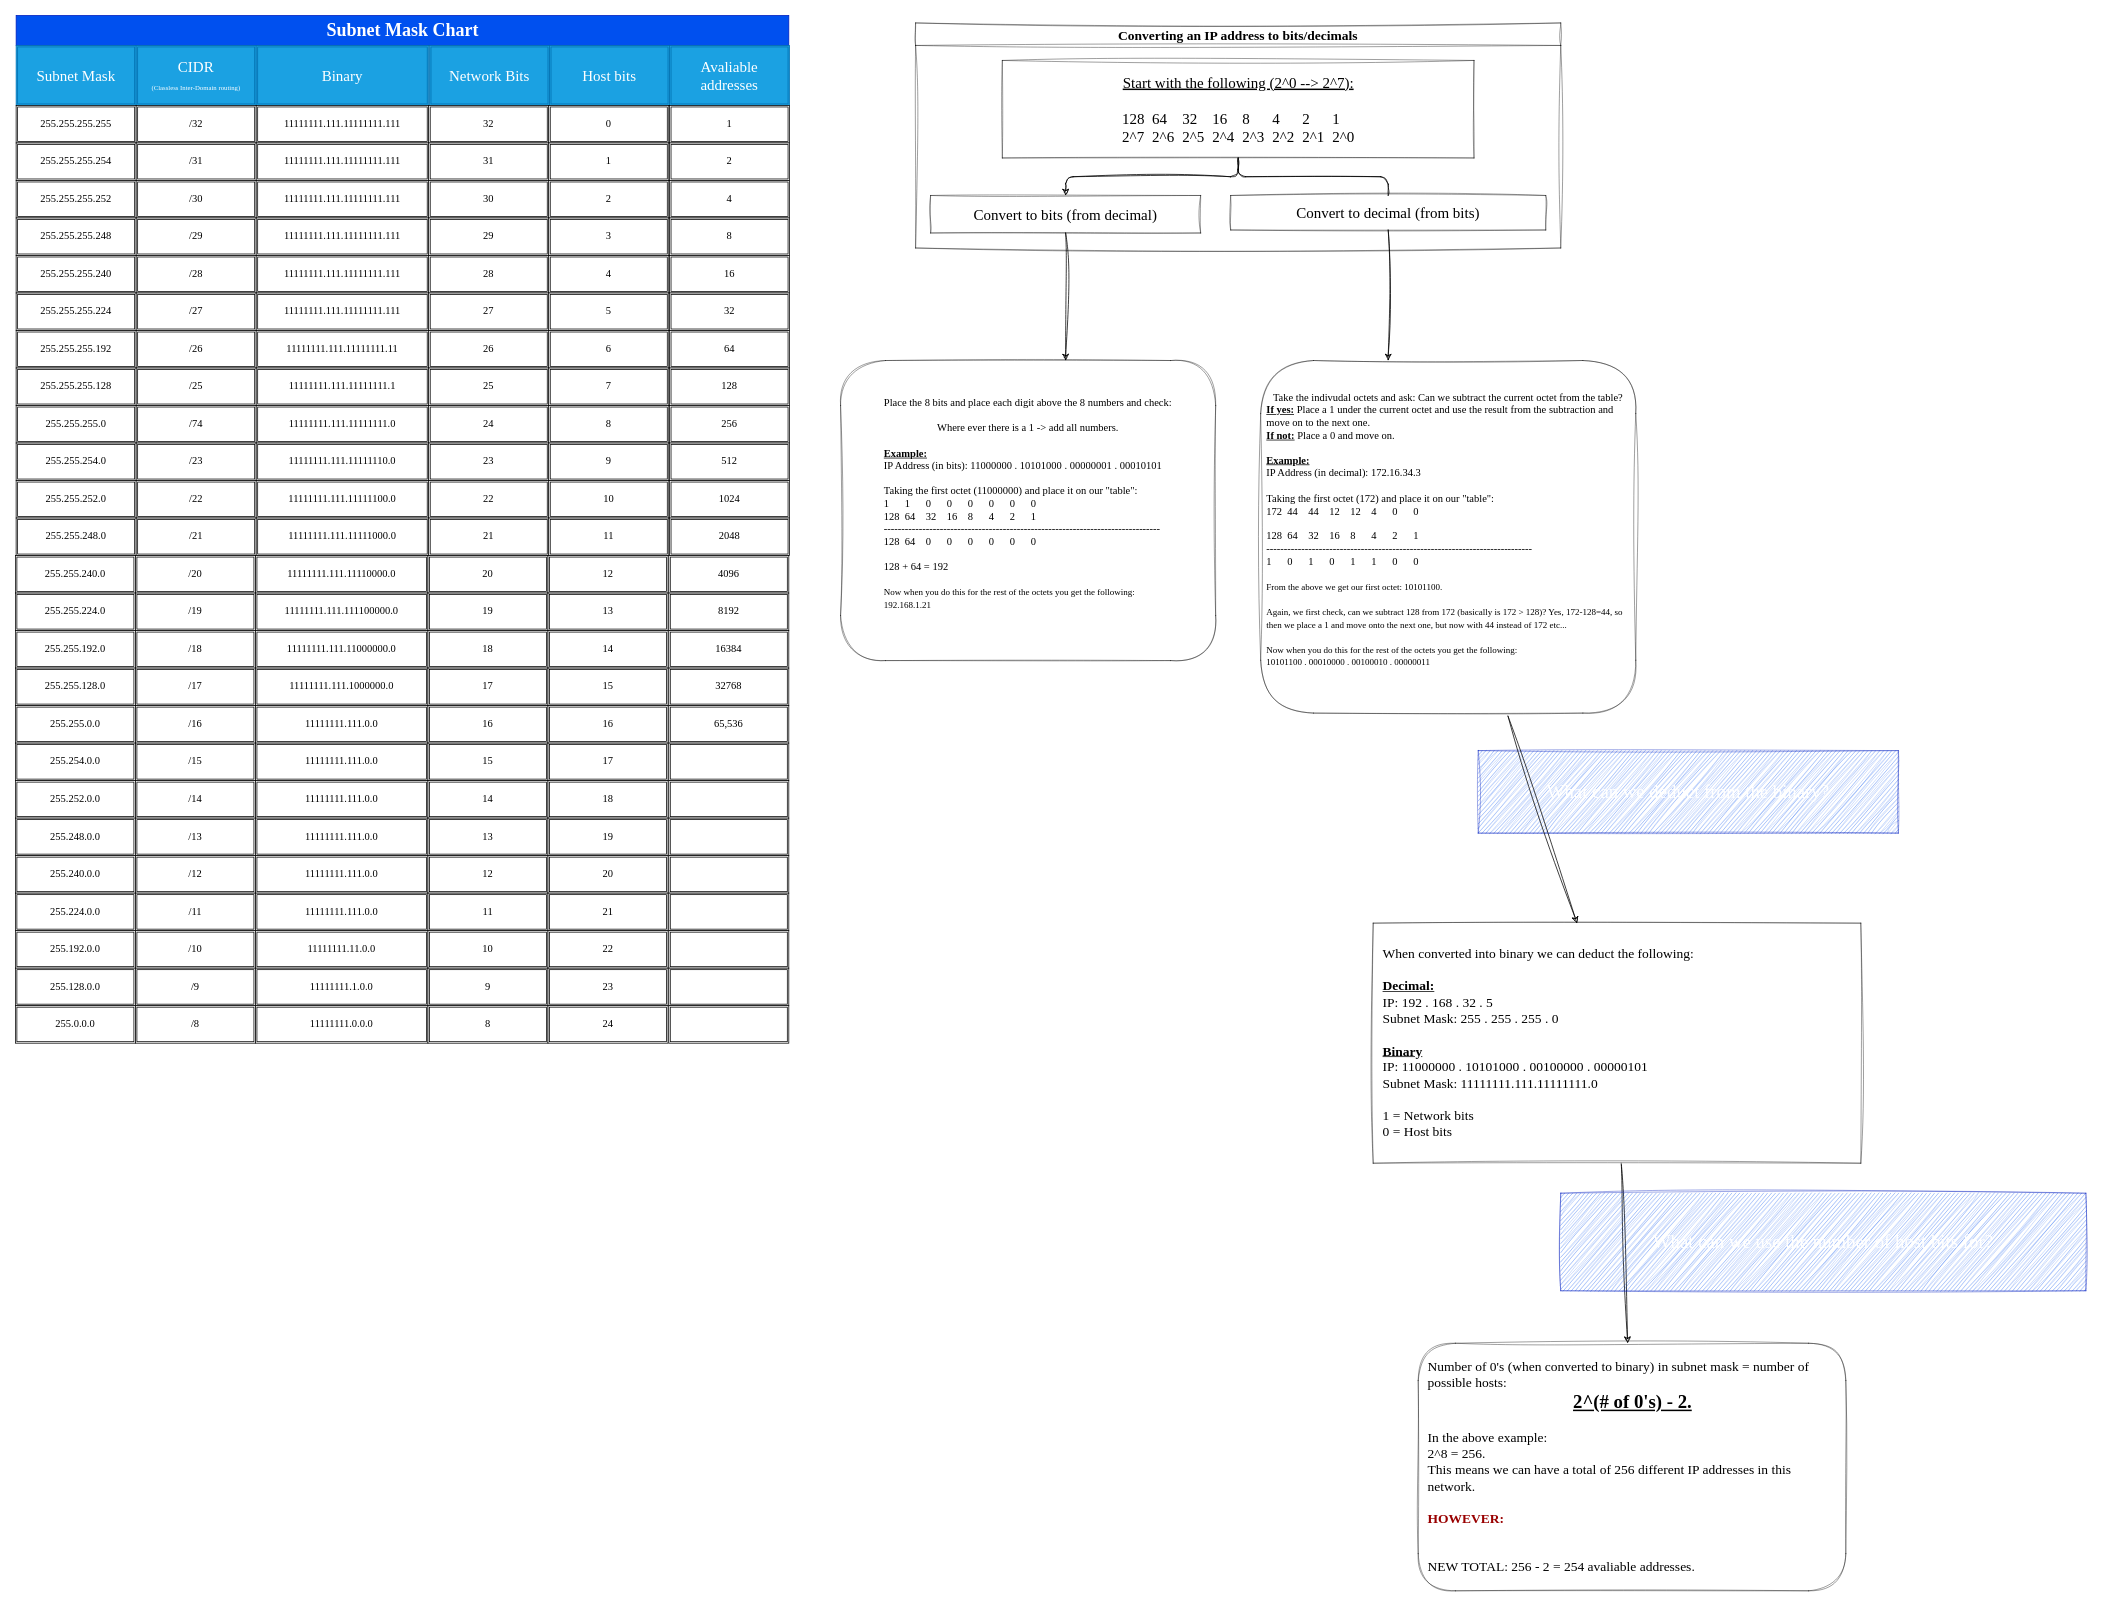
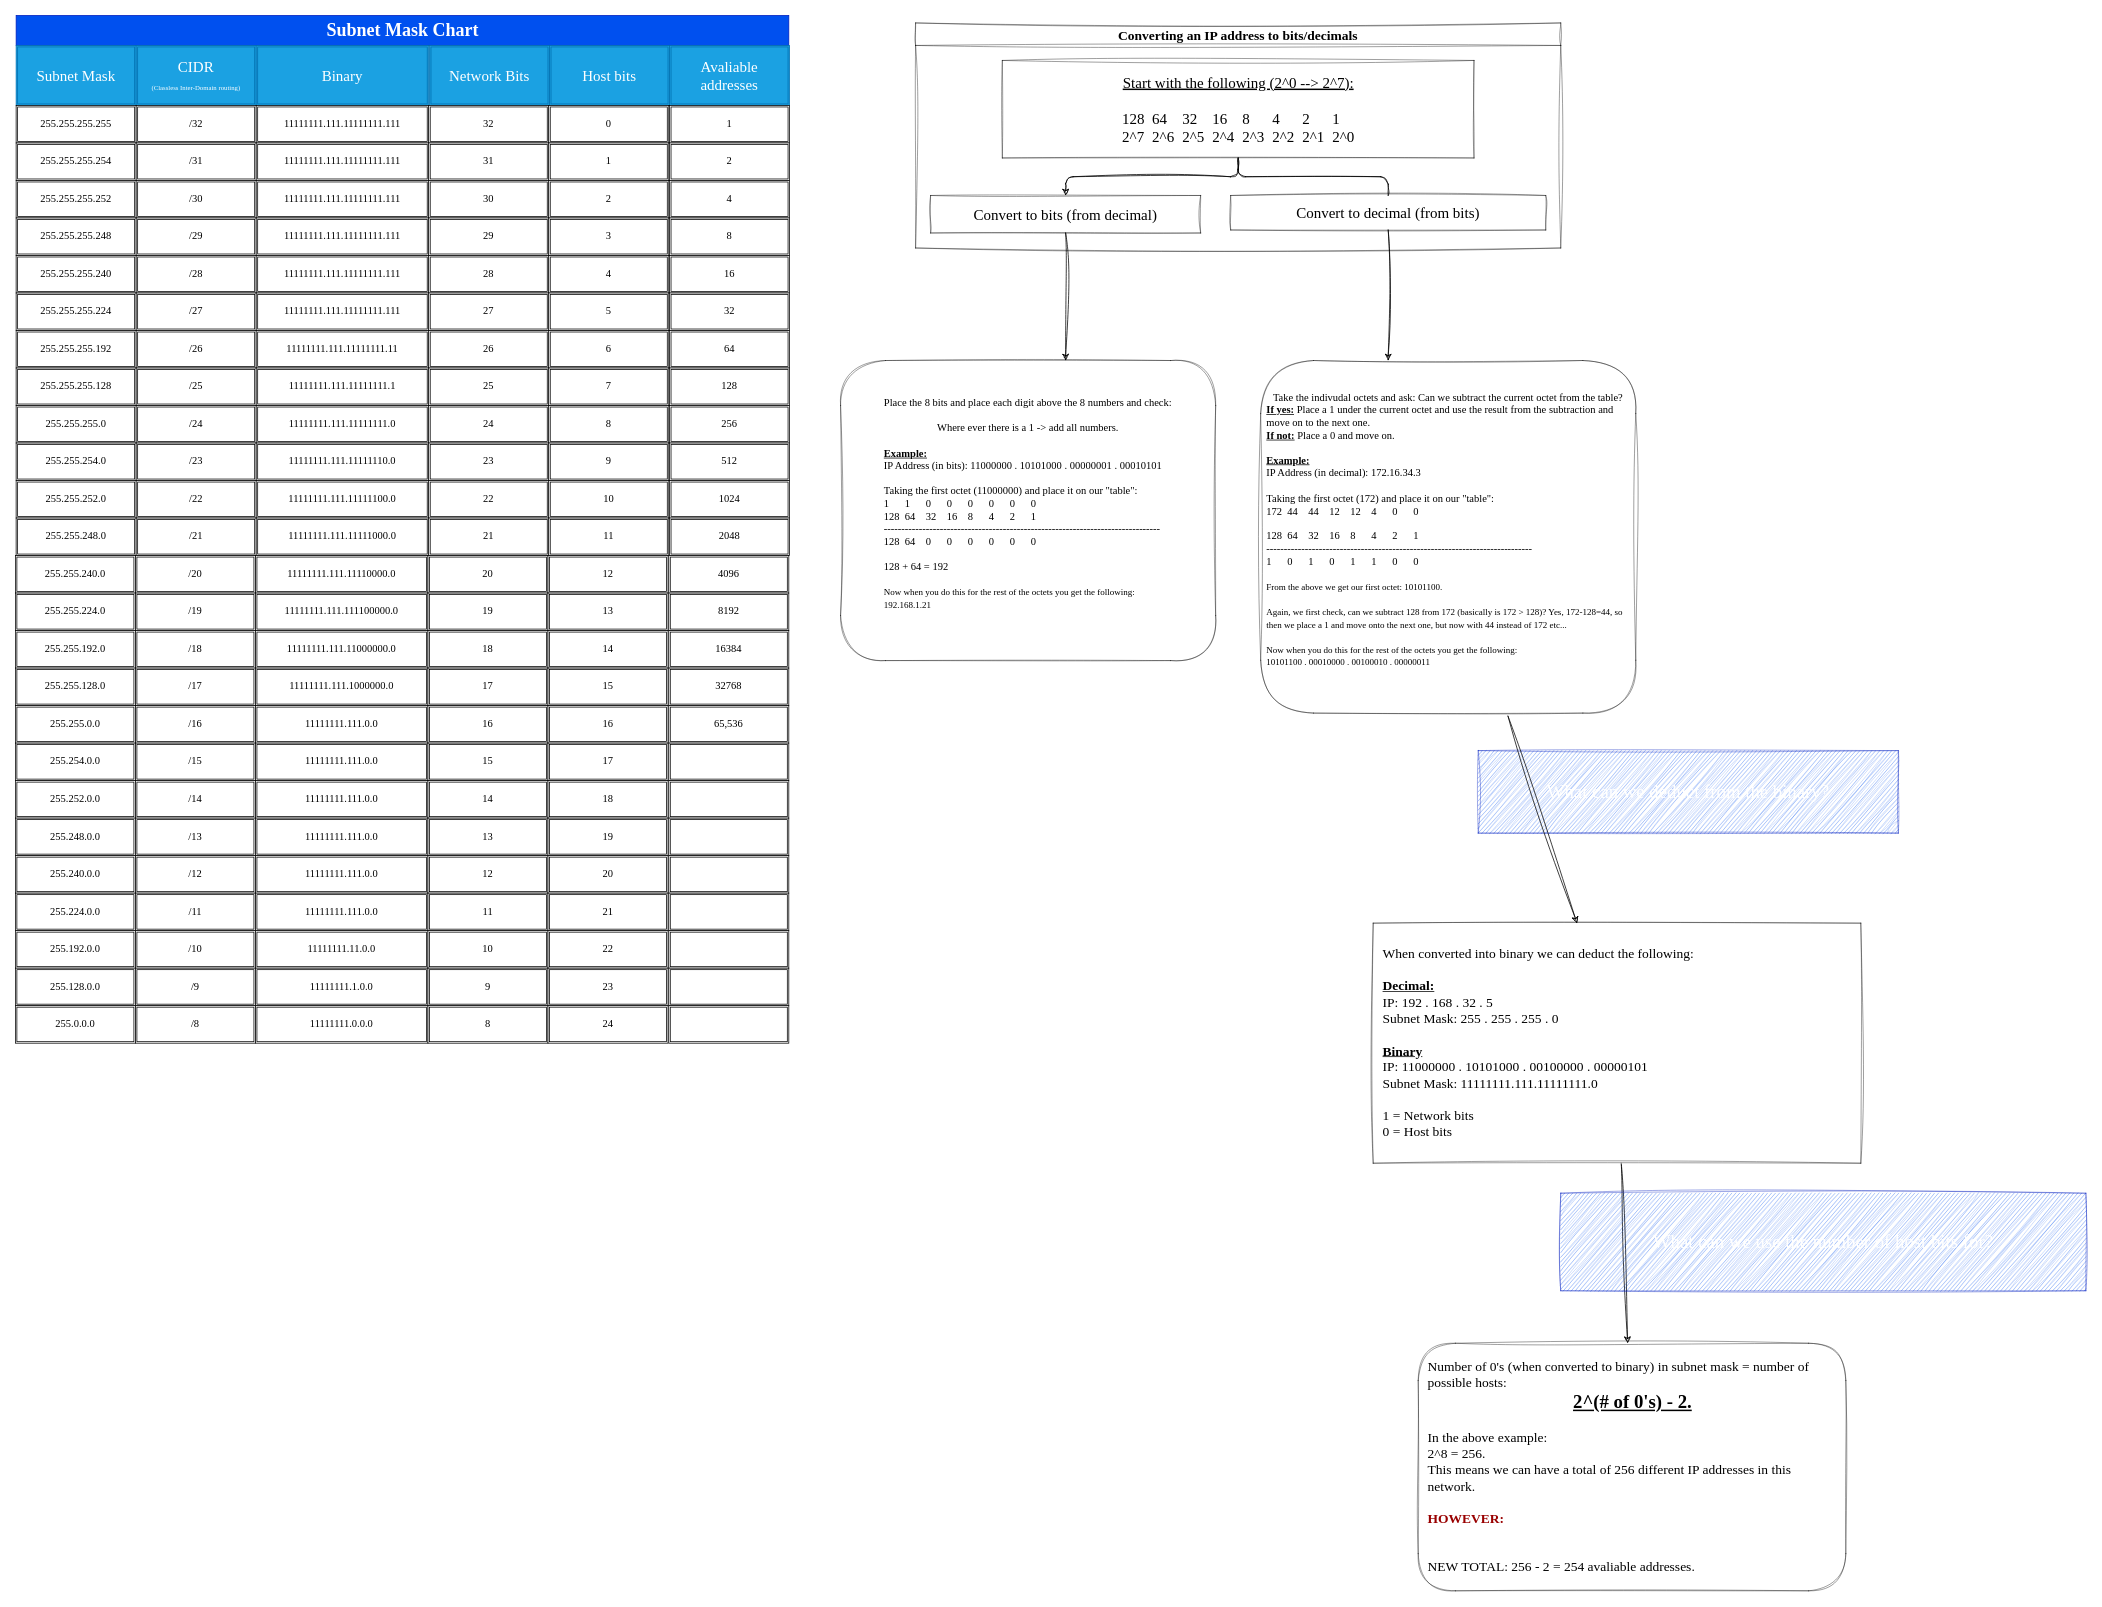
(196, 424) -> (196, 424)
